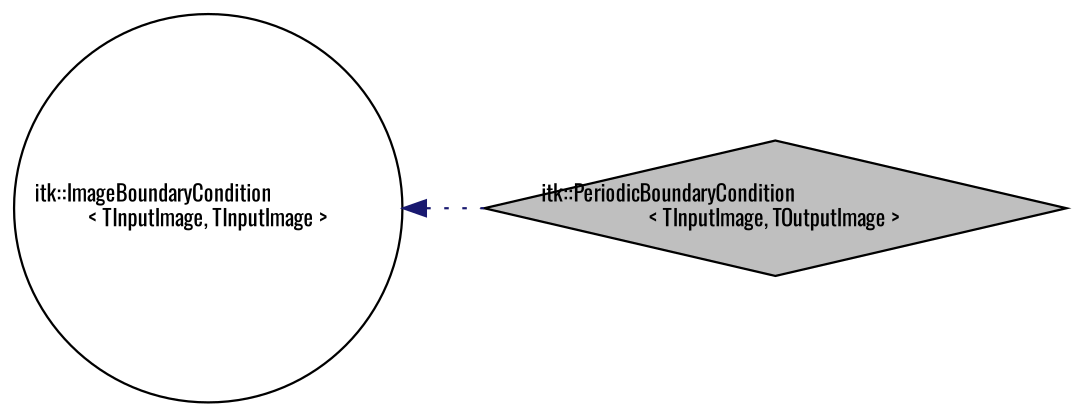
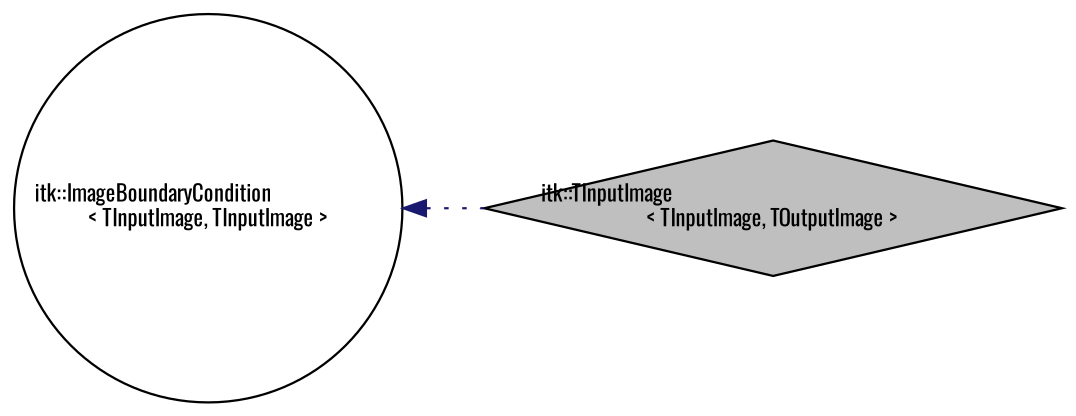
(775, 208) -> (773, 208)
